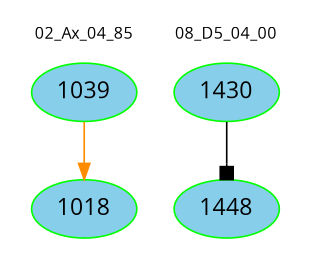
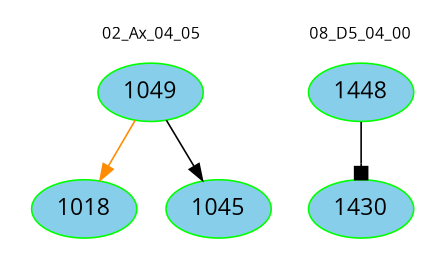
(84, 35) -> (151, 35)
(84, 92) -> (151, 92)
(227, 143) -> (361, 143)
none -> (219, 209)
